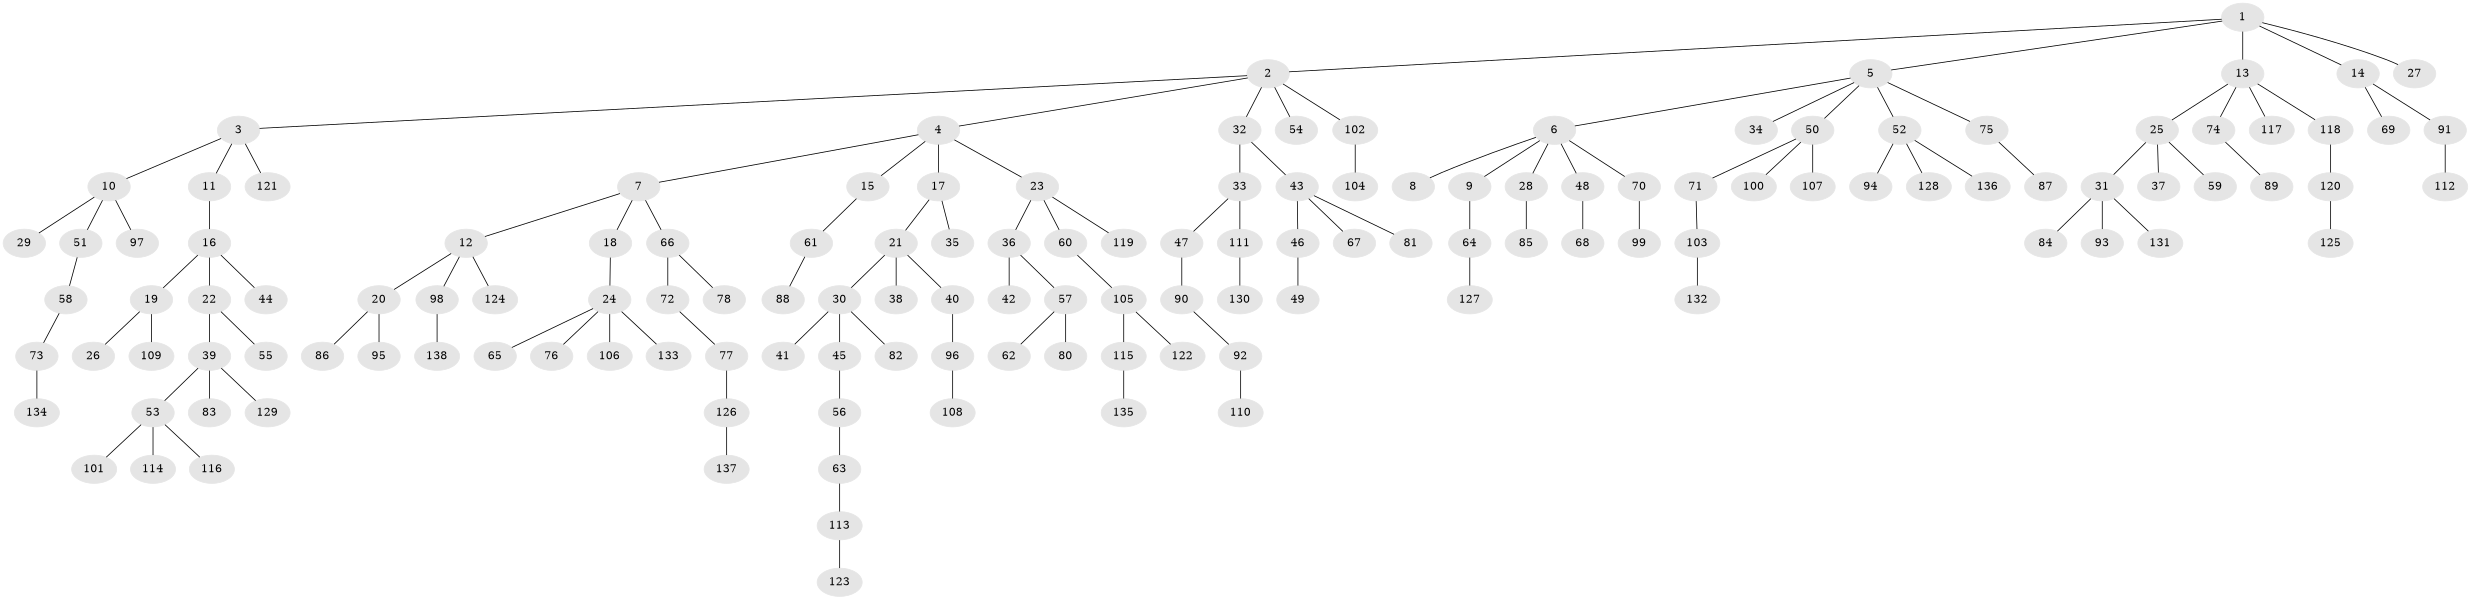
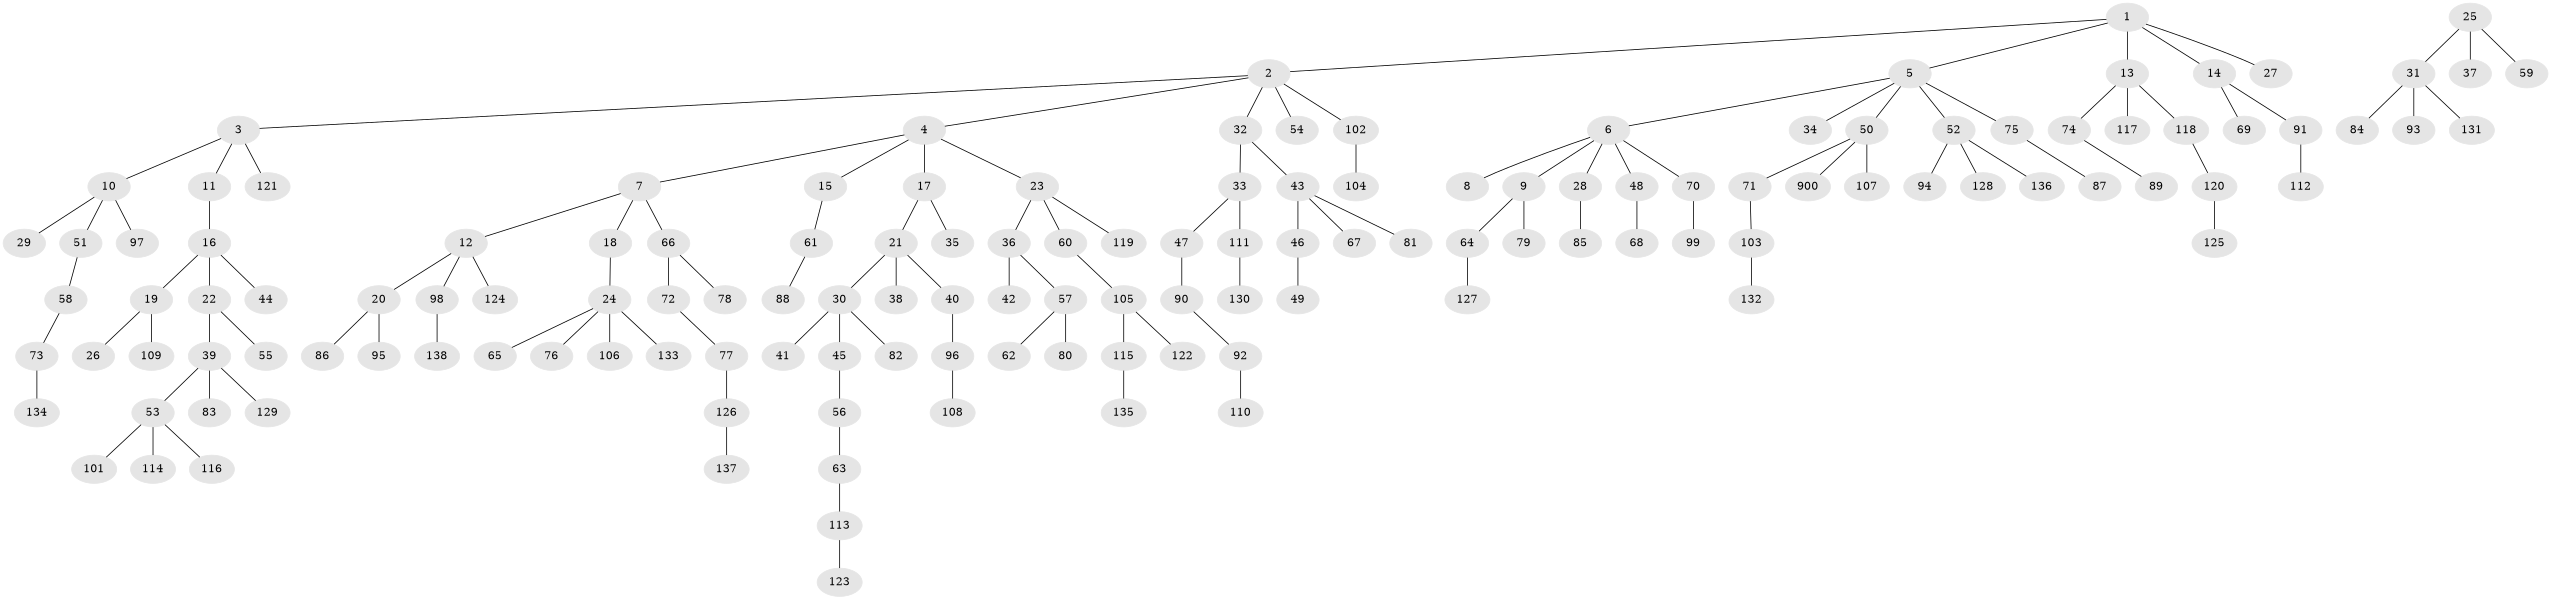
(2200, 102) -> none
(1754, 187) -> (1808, 187)
none -> (1524, 243)
